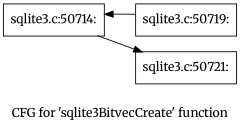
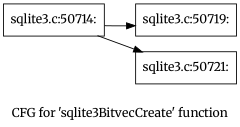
(124, 14) -> (115, 26)
